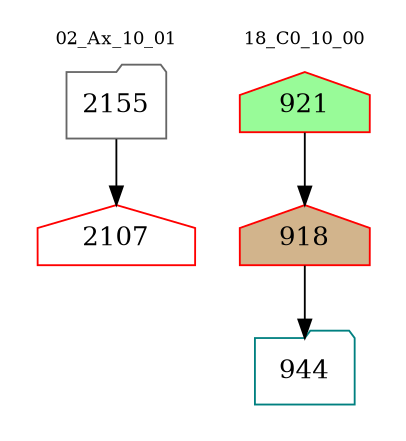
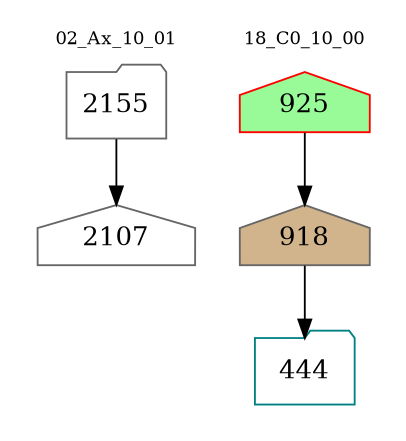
(305, 105) -> (305, 105)
(116, 238) -> (116, 238)
(305, 238) -> (305, 238)
(305, 371) -> (305, 371)
